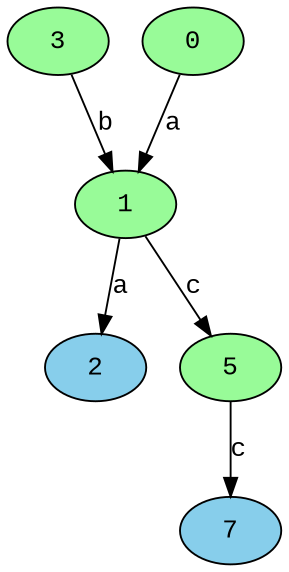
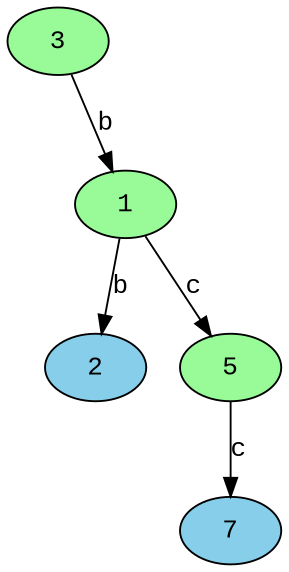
(193, 41) -> none
(121, 286) -> (121, 286)
